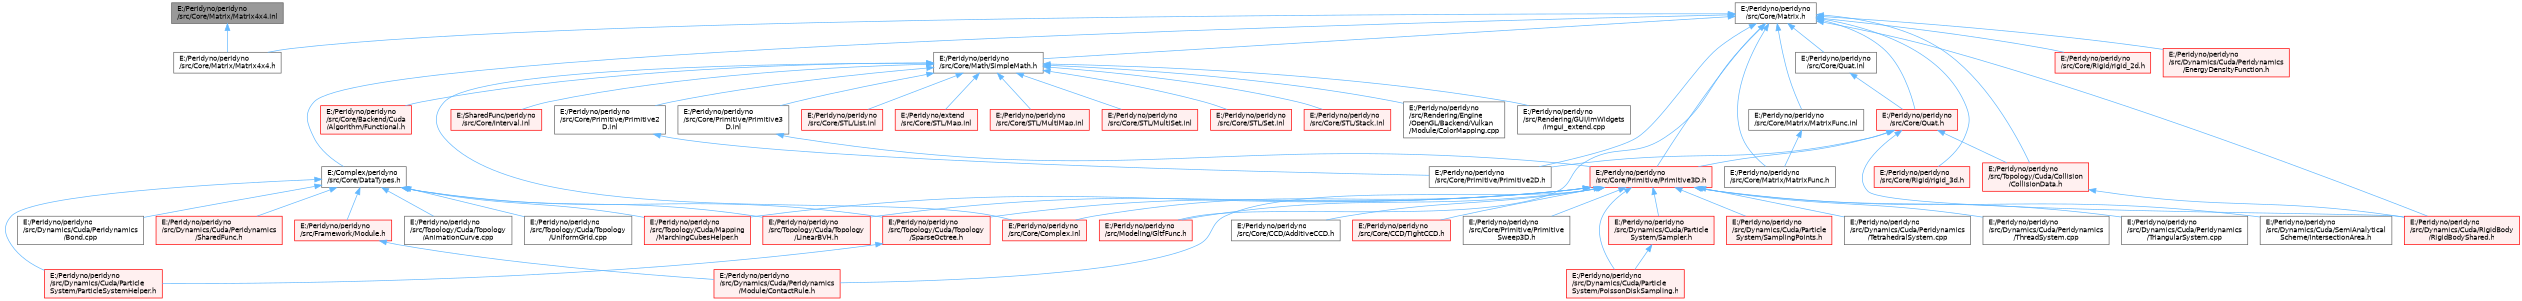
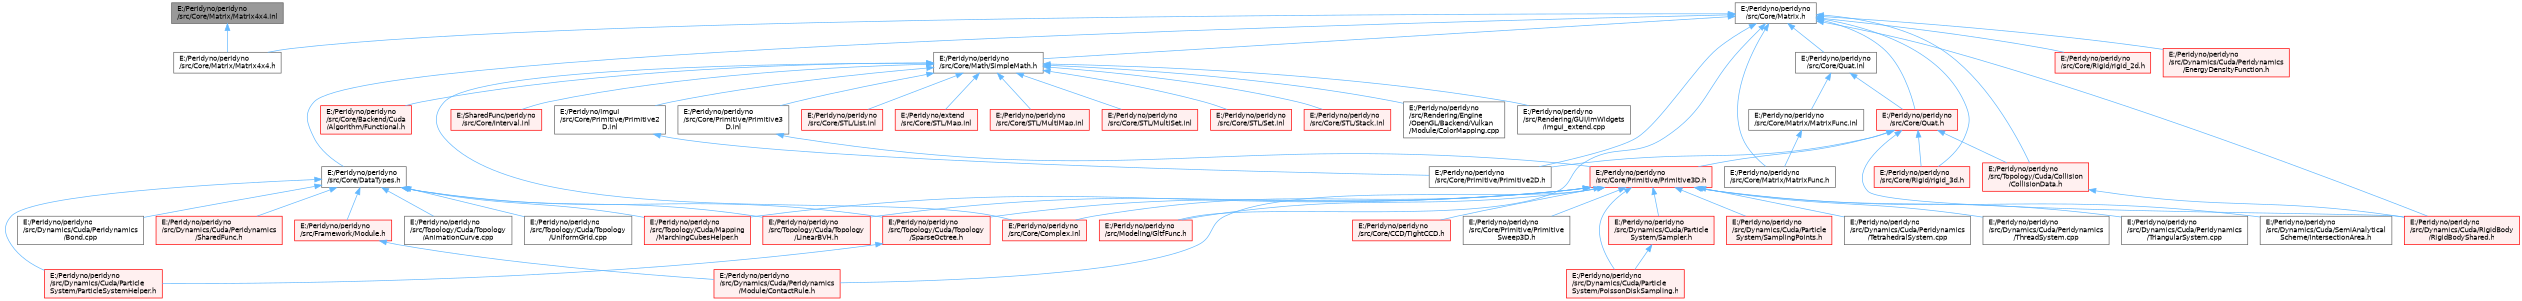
(1787, 71) -> (1819, 94)
(1705, 95) -> none
(610, 120) -> (610, 120)
none -> (1920, 152)
(364, 177) -> (364, 177)
(1286, 230) -> none
